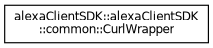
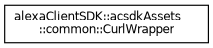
(107, 24) -> (107, 24)
